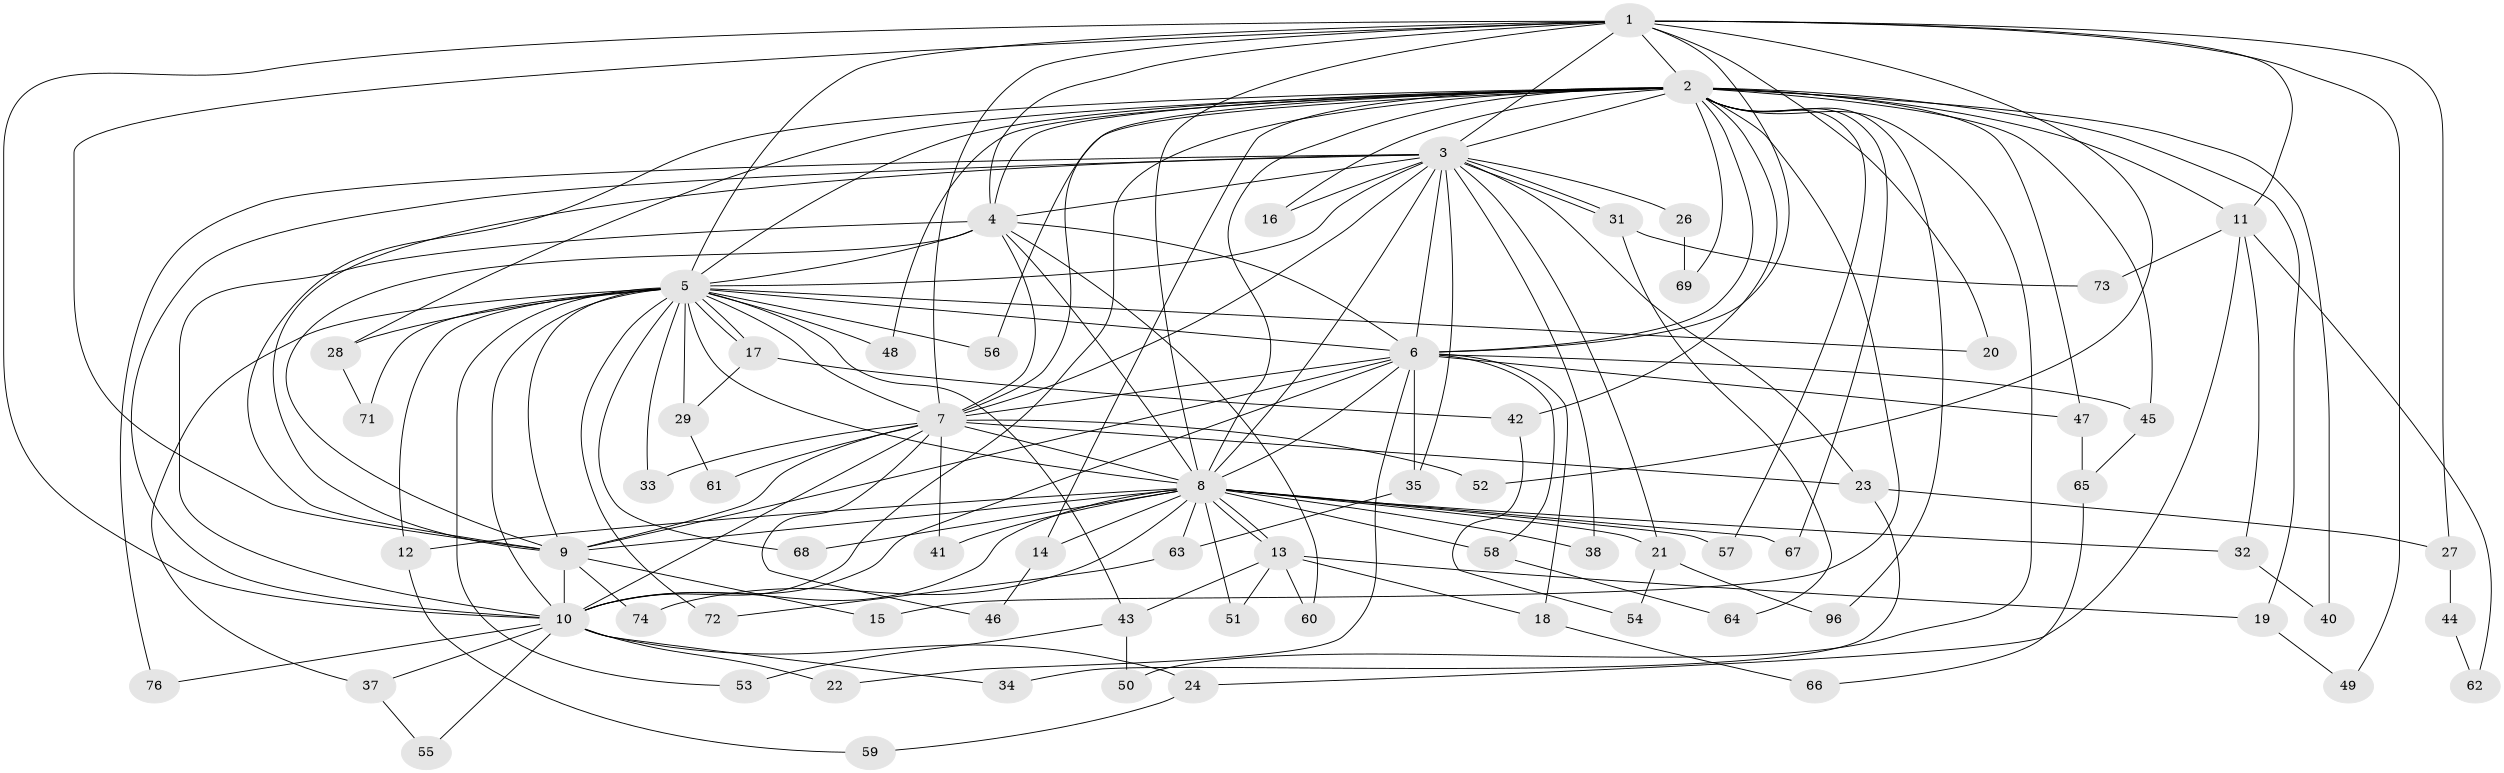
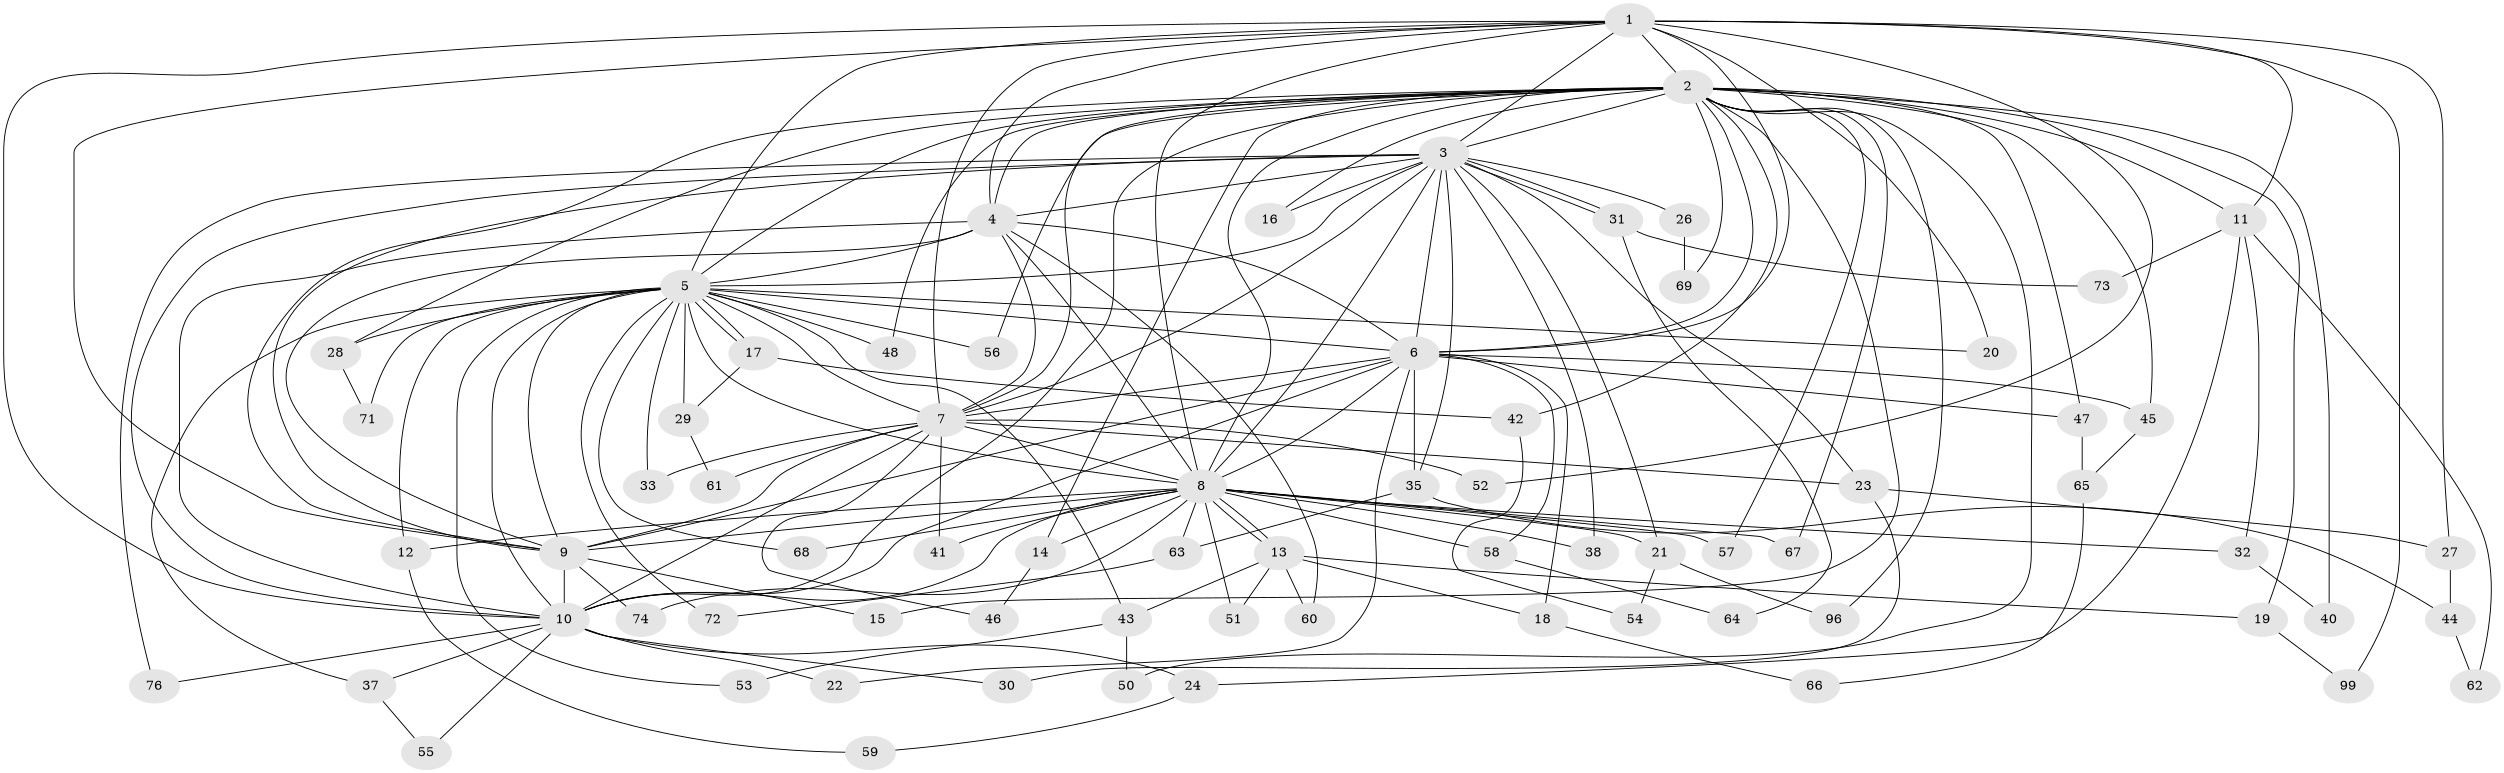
none -> (1940, 512)
(1007, 686) -> (1007, 686)
(2349, 686) -> (2349, 686)
